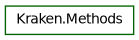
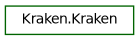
(70, 20) -> (70, 20)
